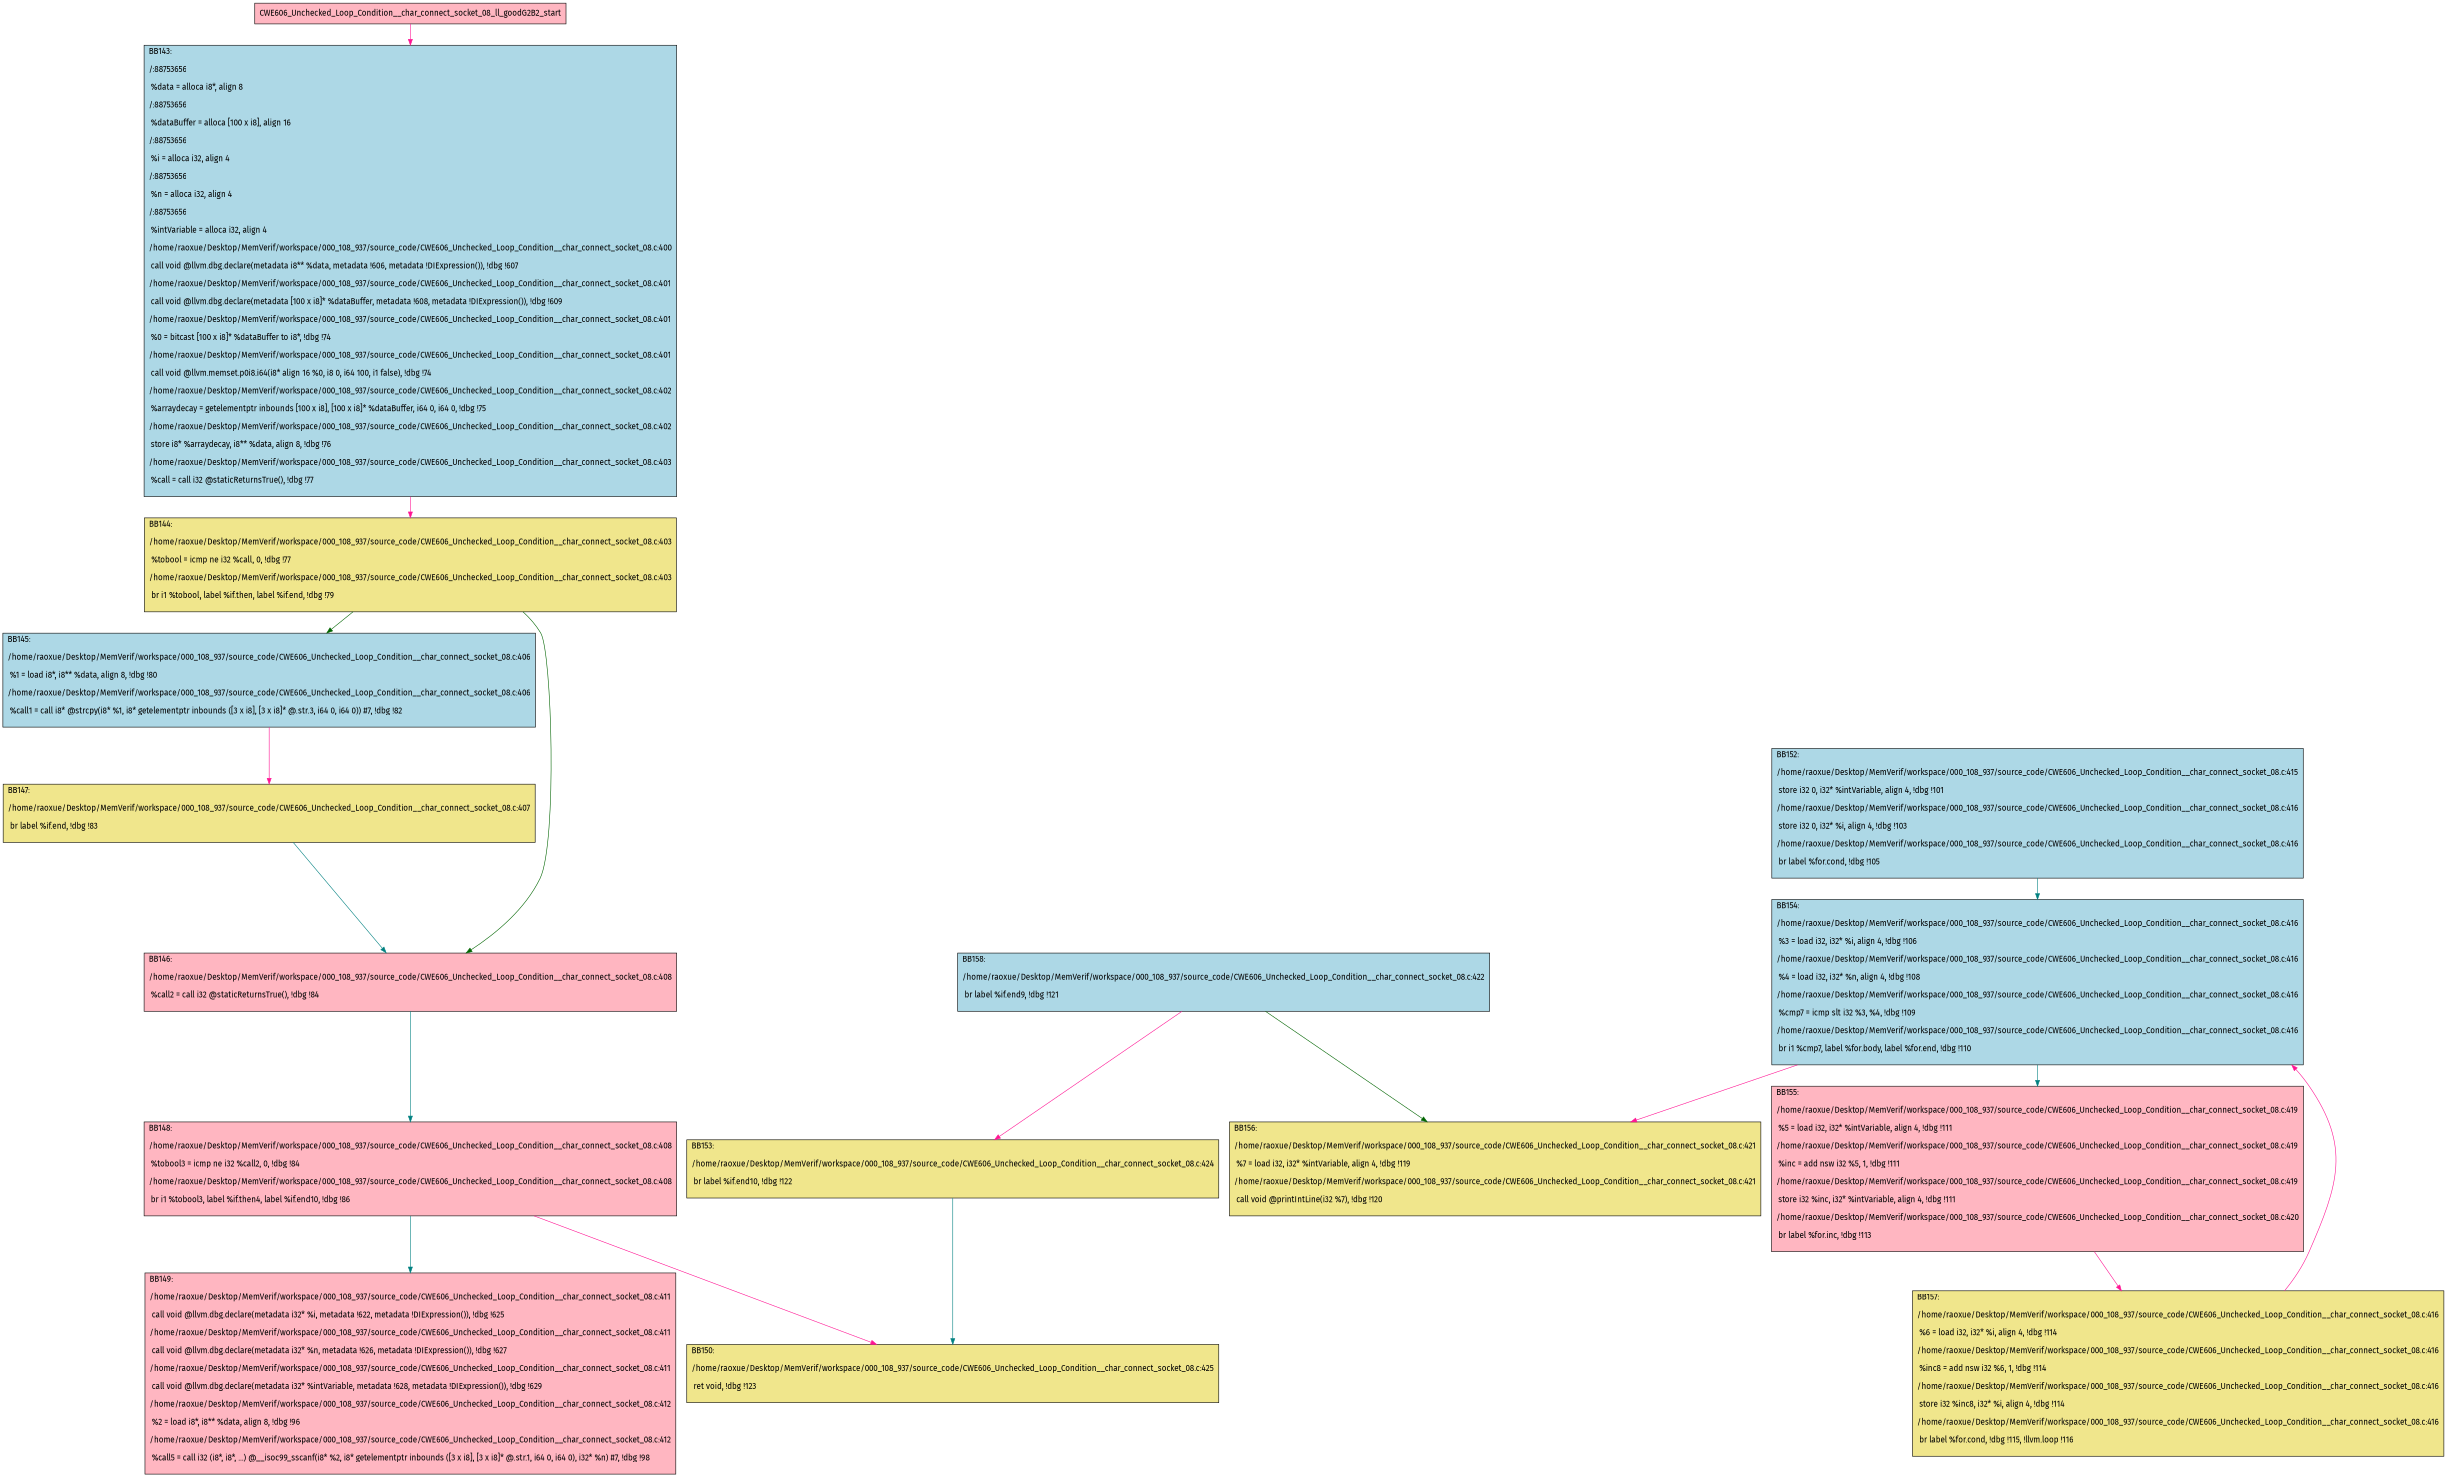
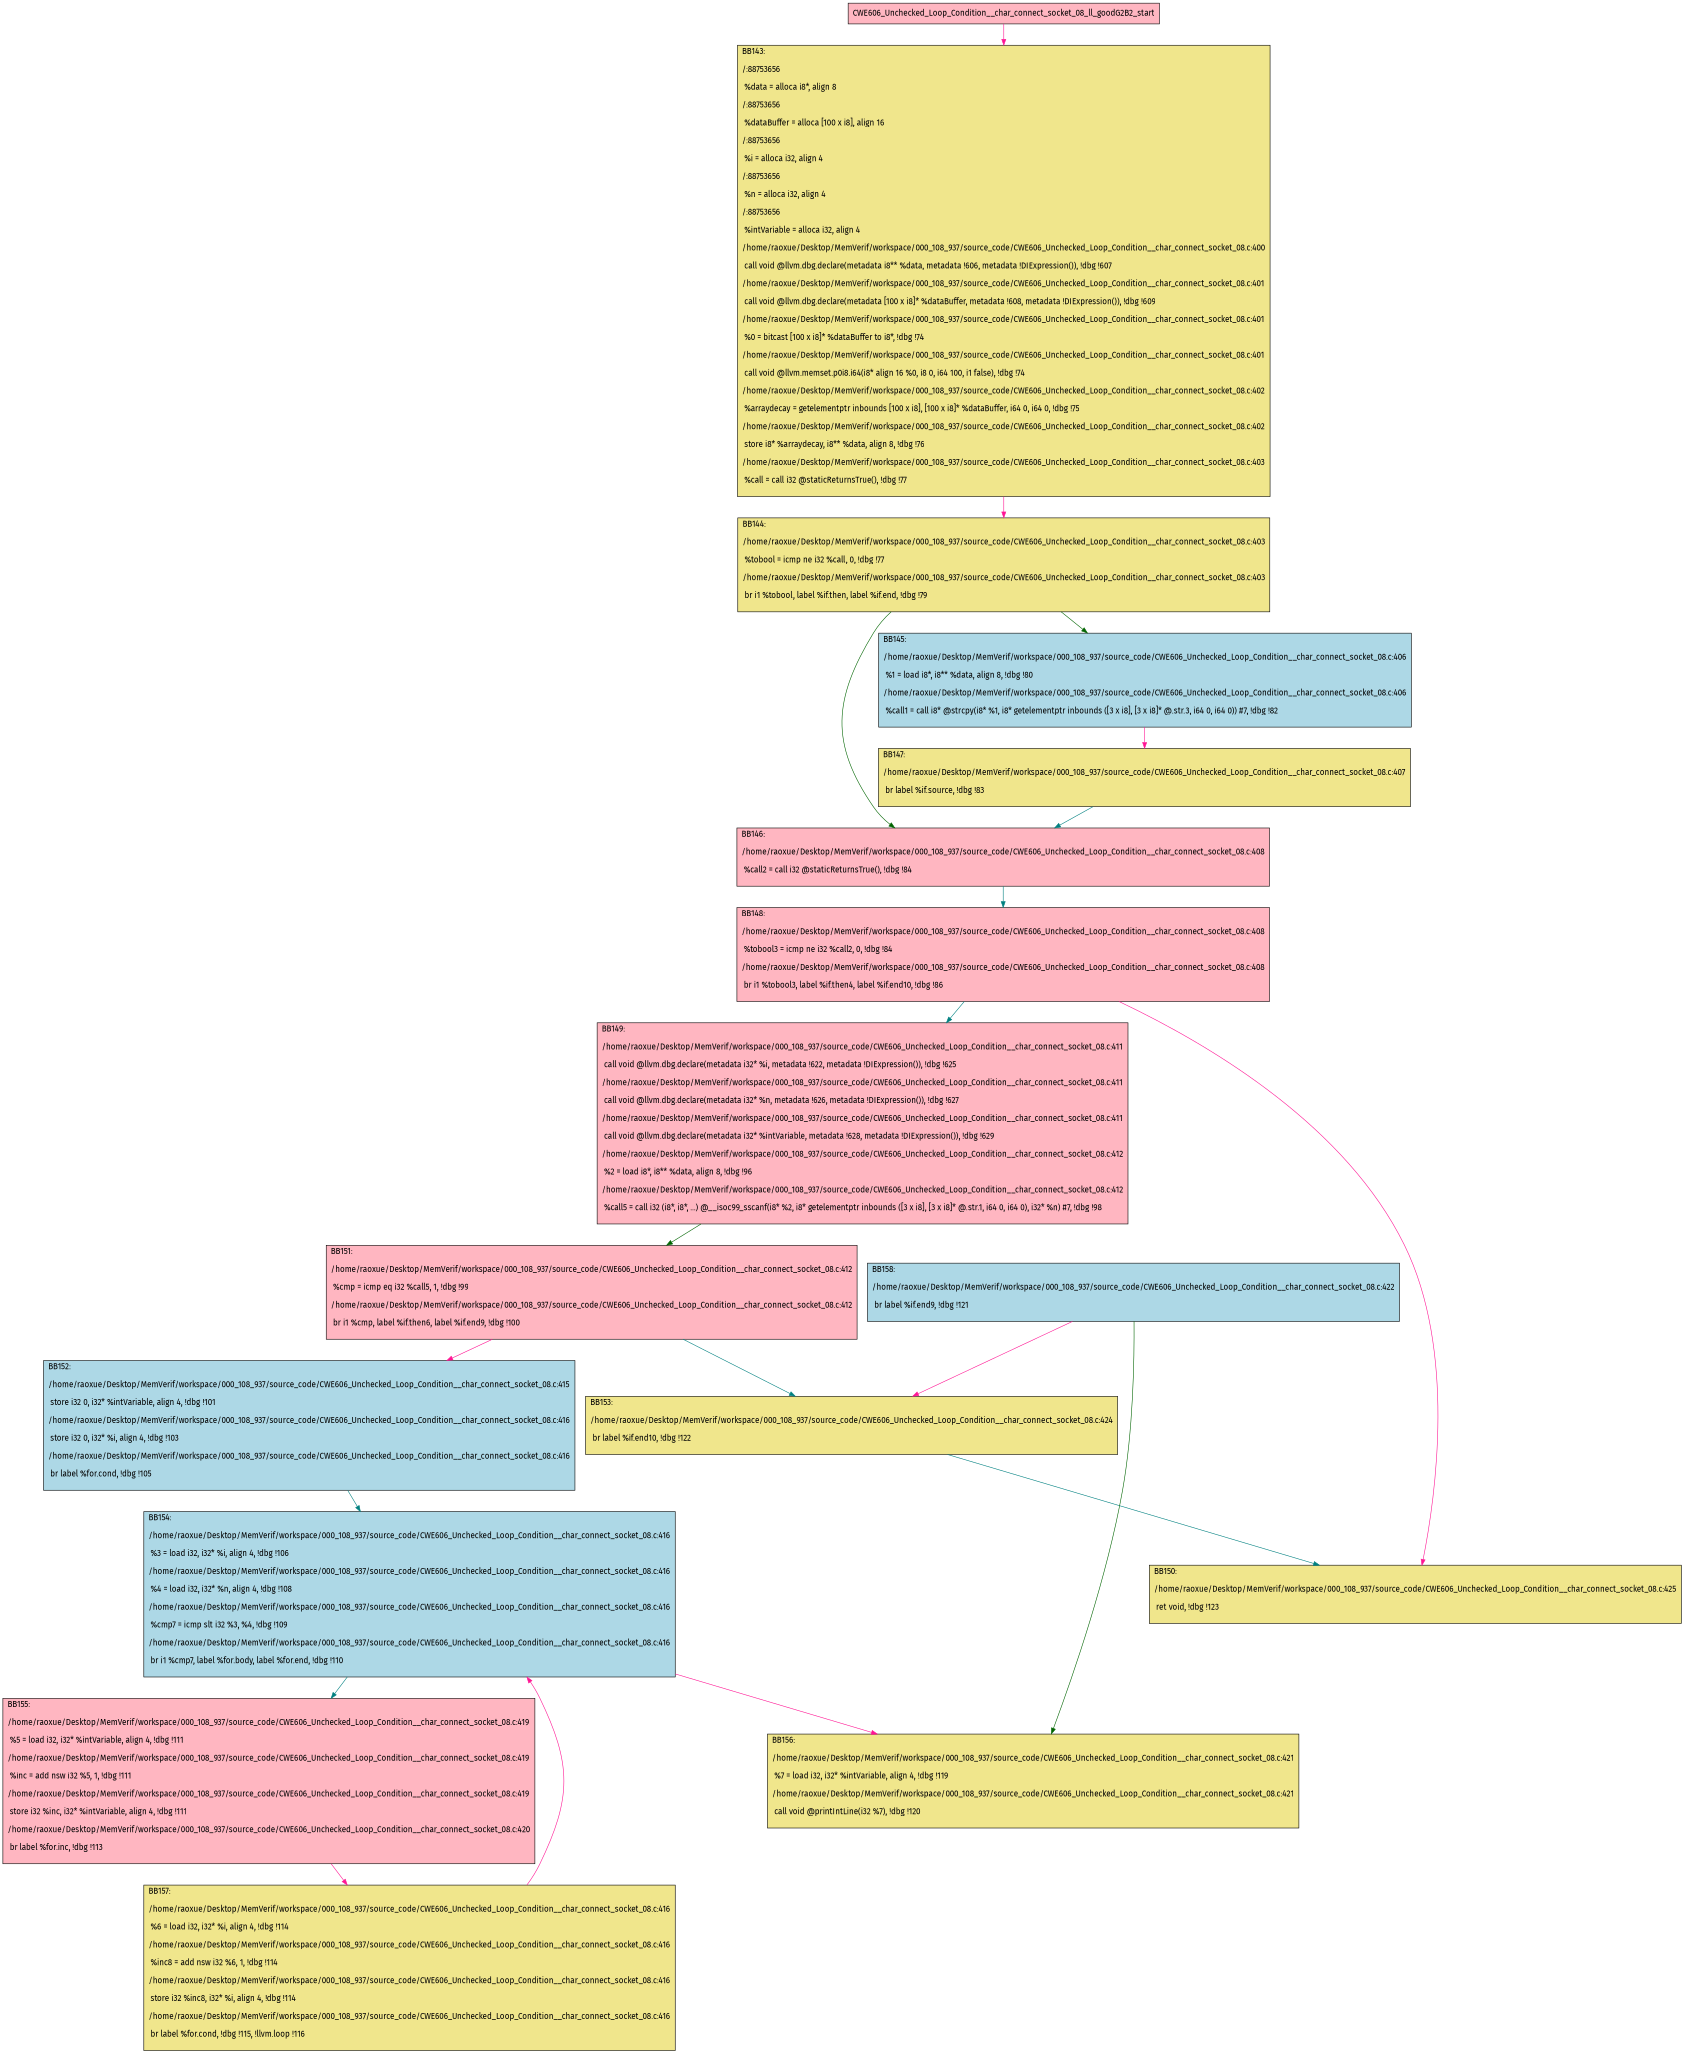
(410, 271) -> (1004, 271)
(53, 826) -> (934, 791)
none -> (592, 1292)
